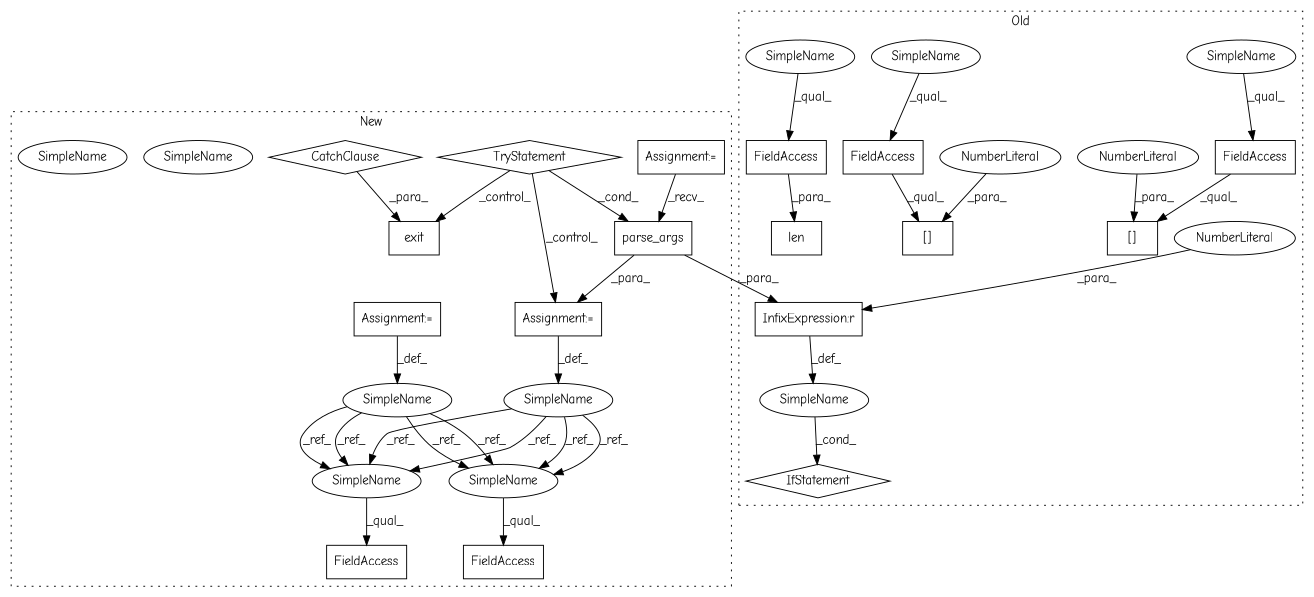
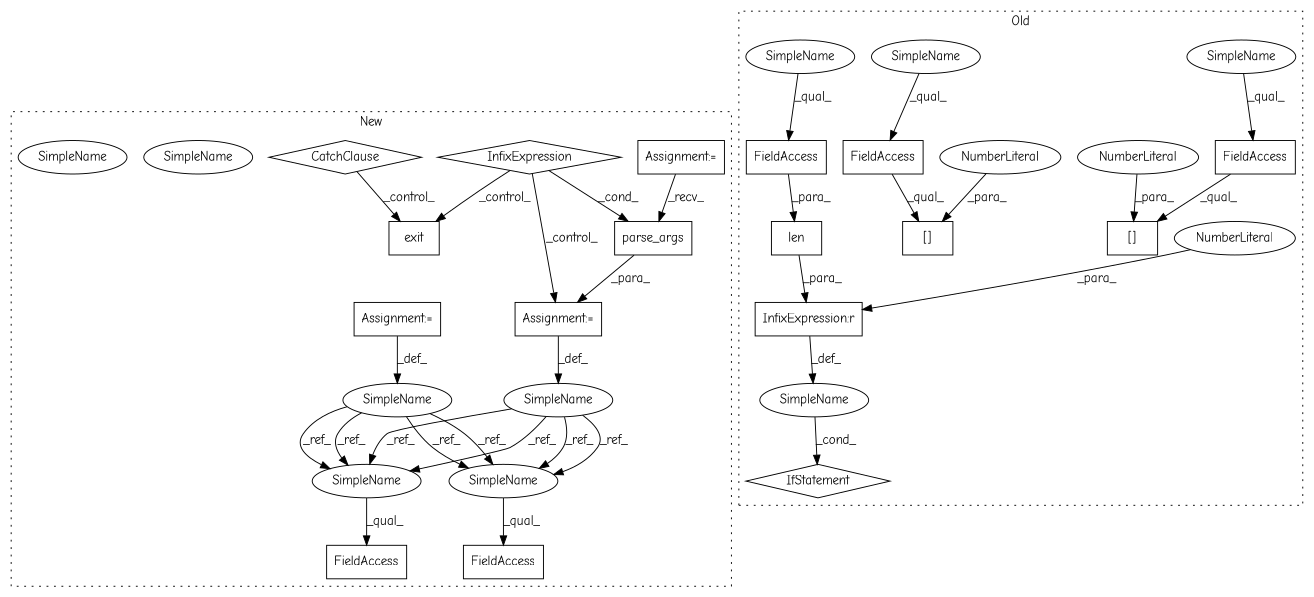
(529, 157) -> (529, 157)
(409, 198) -> (409, 198)
(725, 276) -> (802, 274)
